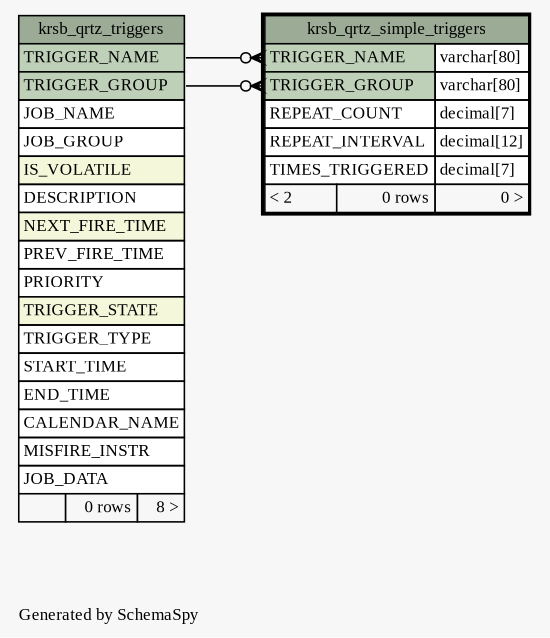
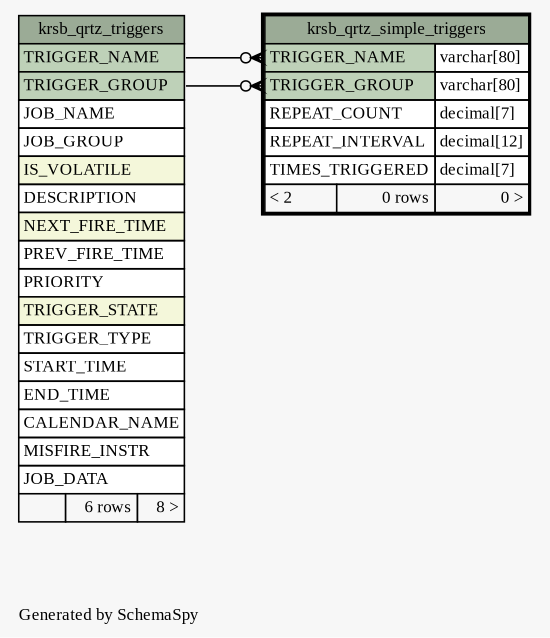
(109, 507) -> (109, 507)
